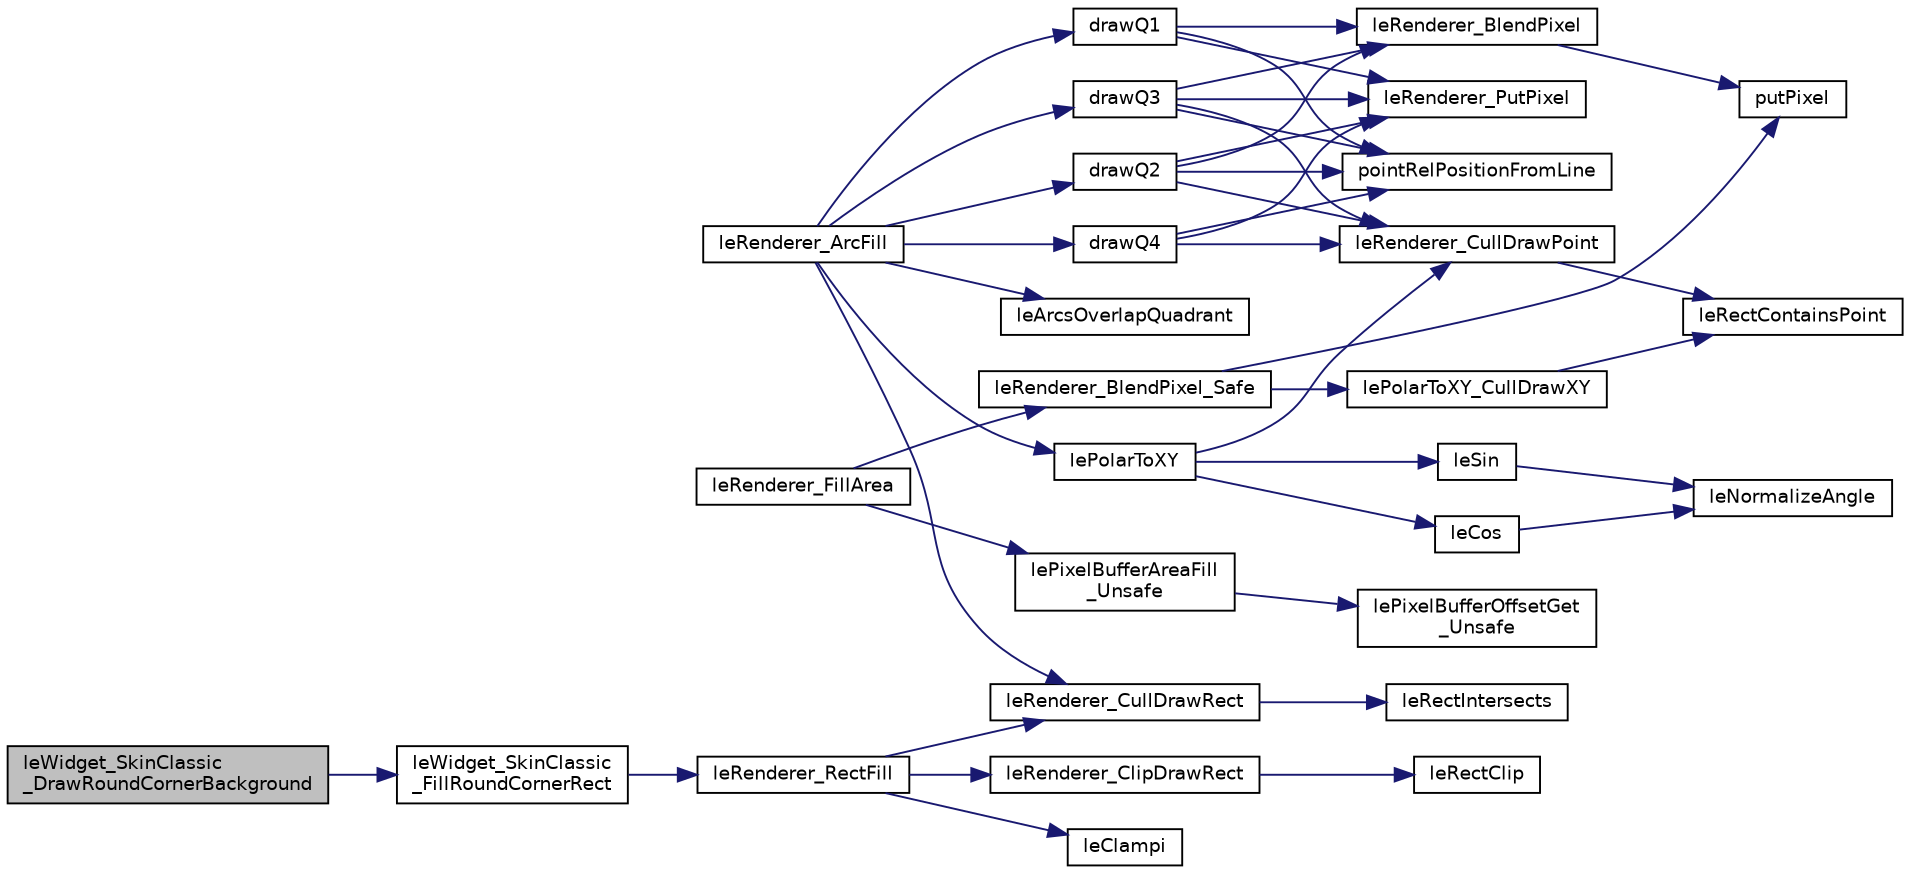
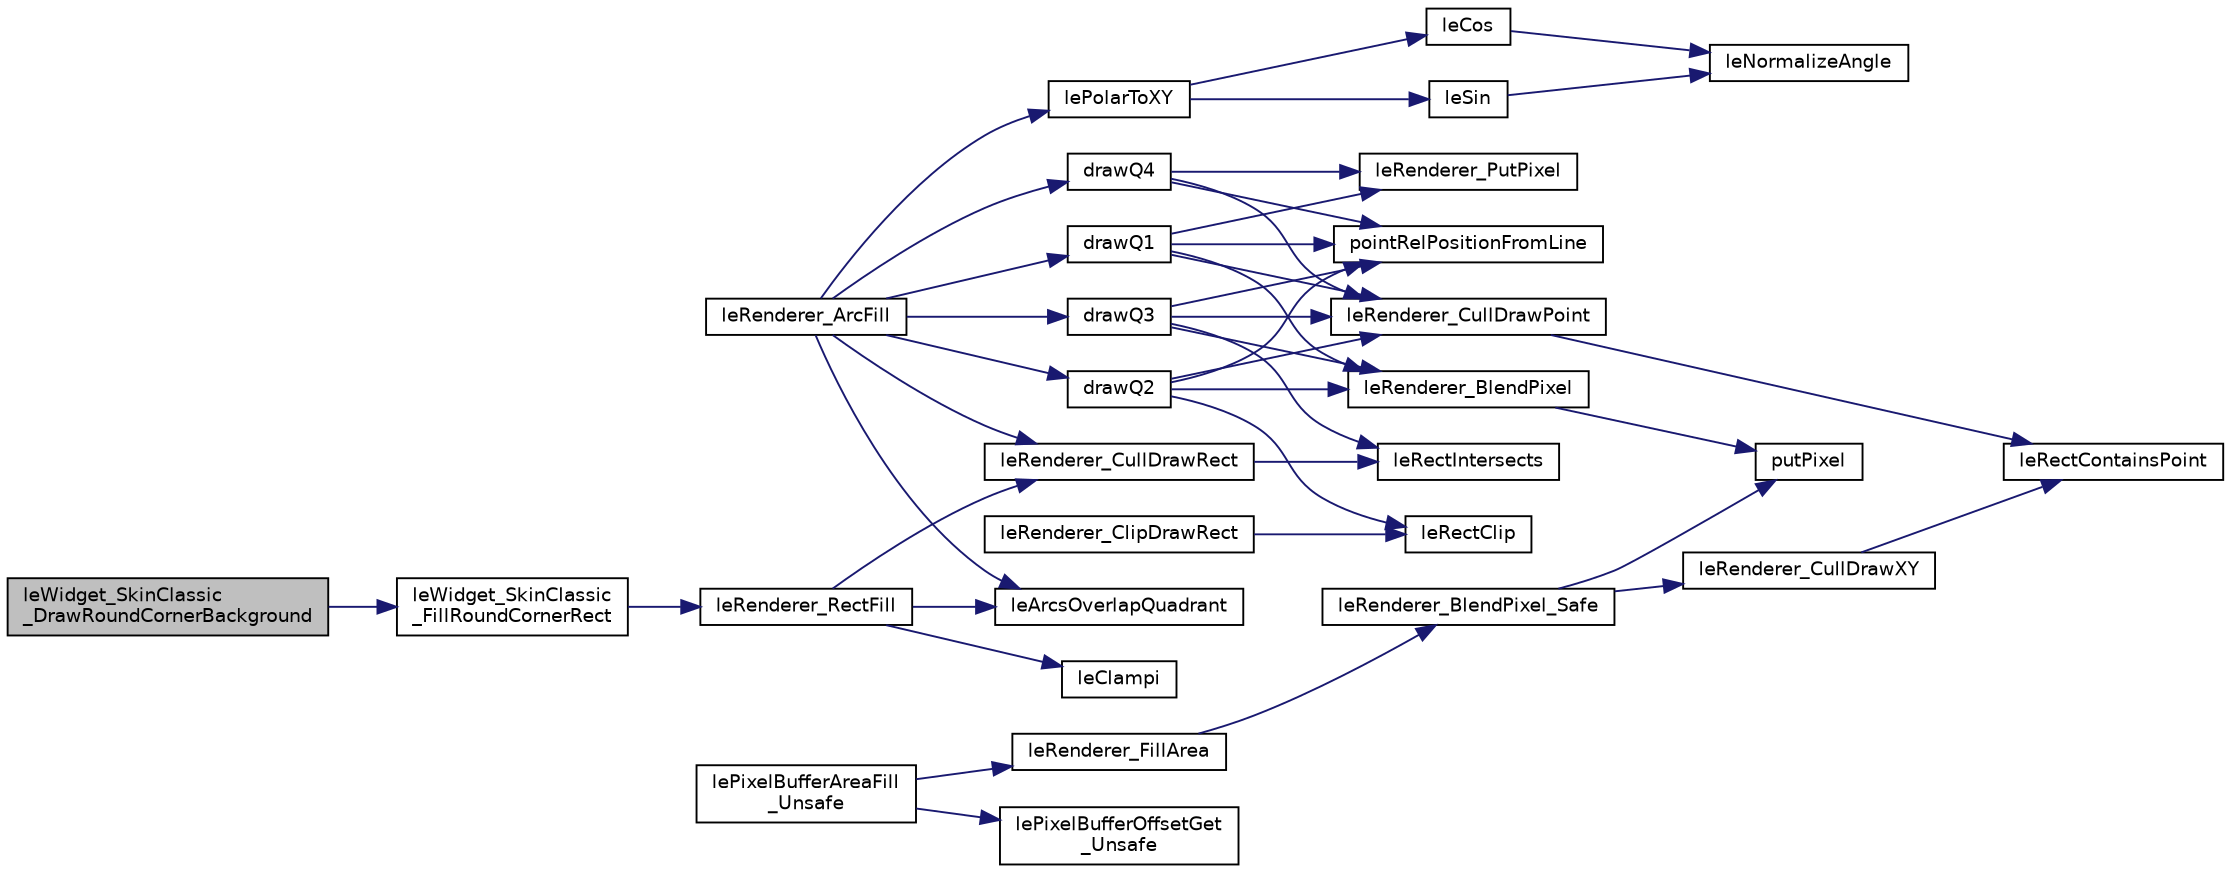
(1262, 99) -> (1274, 370)
(1273, 141) -> (1279, 449)
(1320, 374) -> (1266, 275)
(1477, 389) -> (1809, 571)
(948, 529) -> (955, 774)
(940, 775) -> (944, 607)
